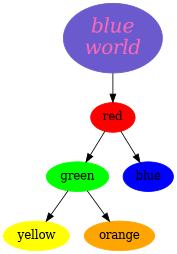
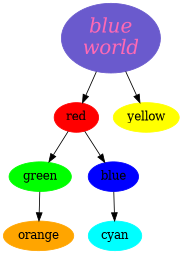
(60, 203) -> (131, 83)
none -> (115, 236)
